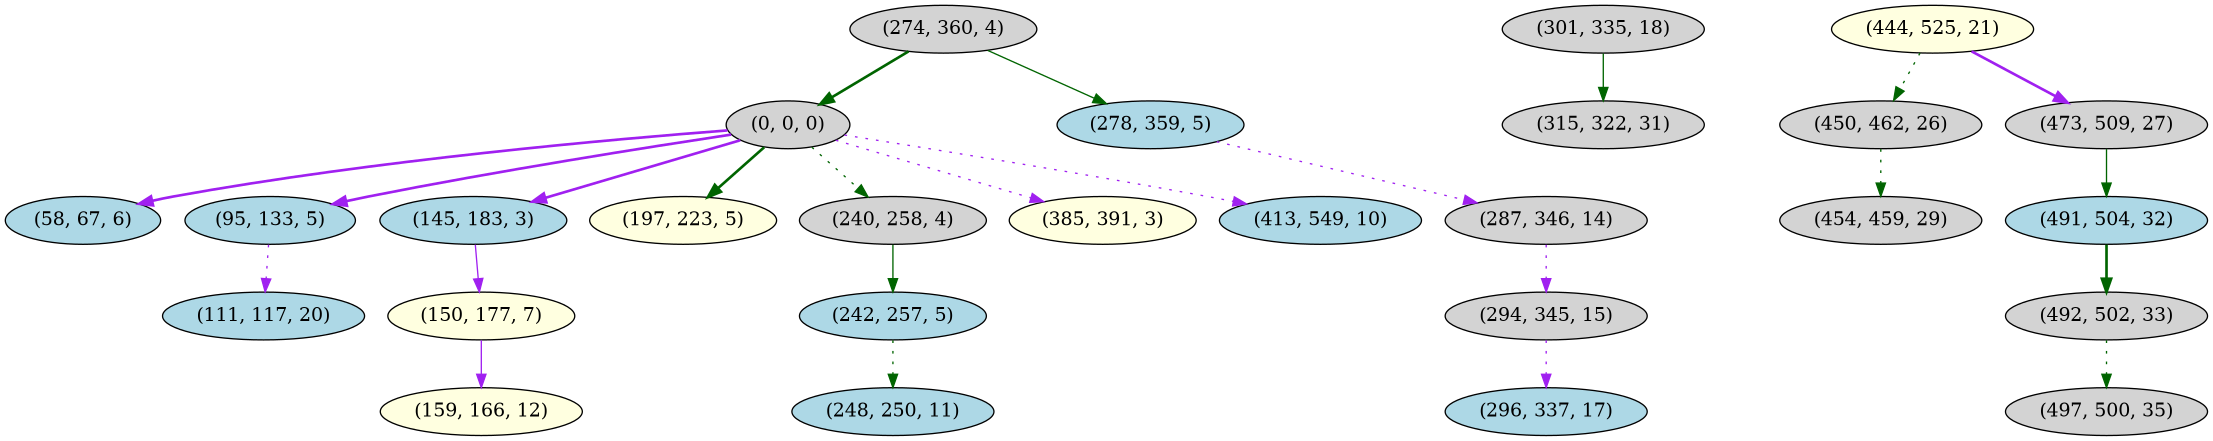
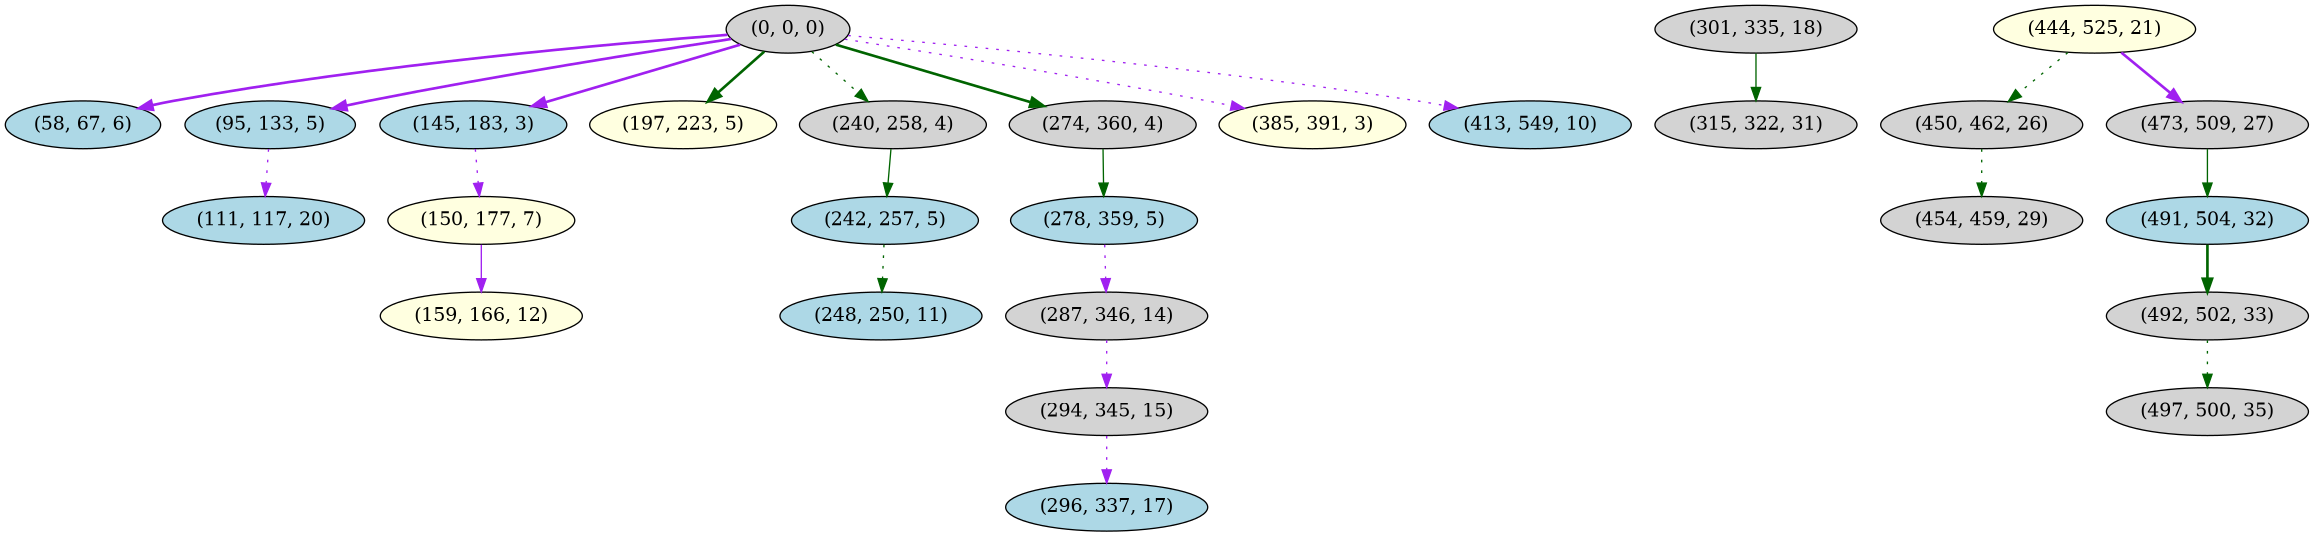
(870, 74) -> (933, 73)
(477, 262) -> (477, 166)
